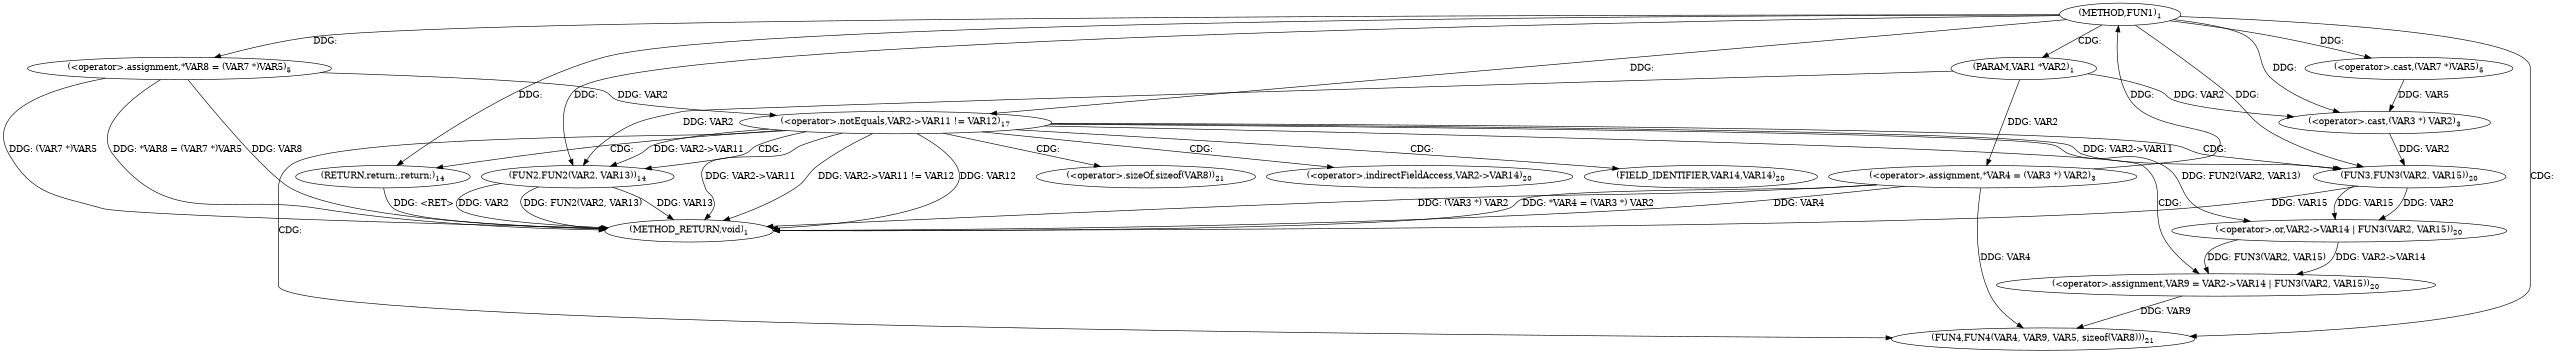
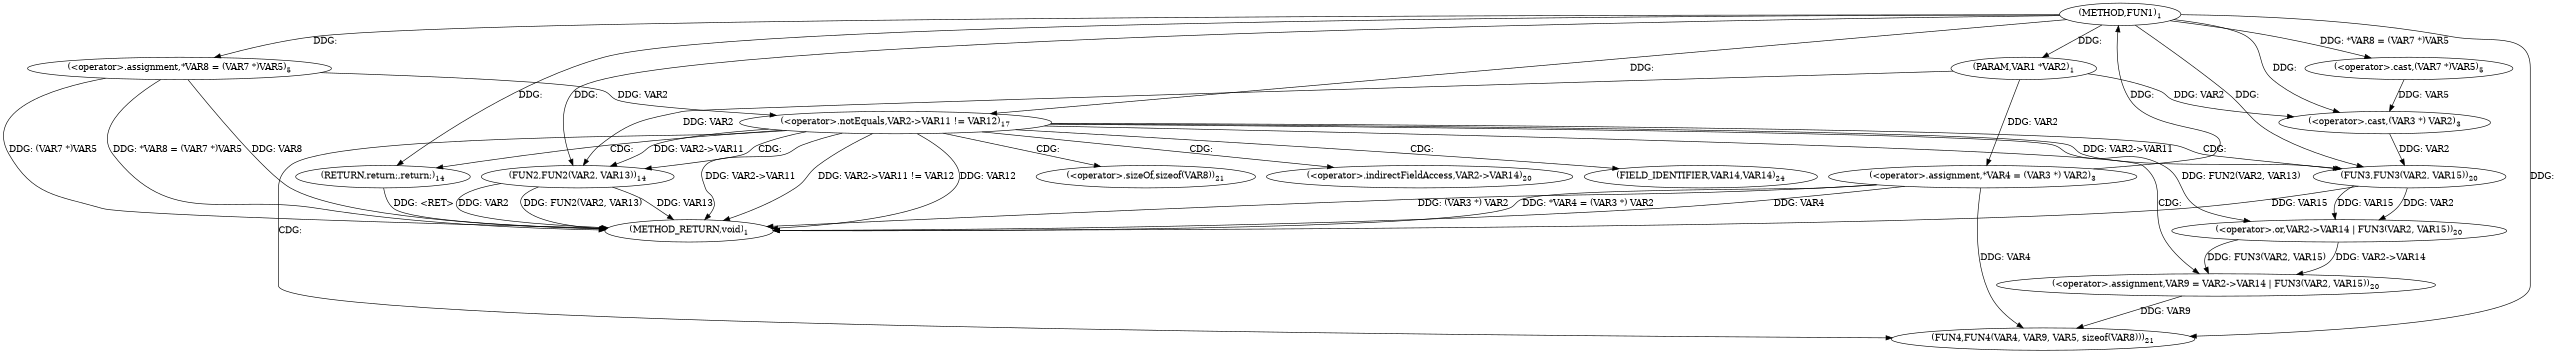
(2091, 41) -> (2091, 41)
(2333, 41) -> (2385, 41)
(1780, 176) -> (1780, 176)
(2544, 177) -> (2544, 177)
